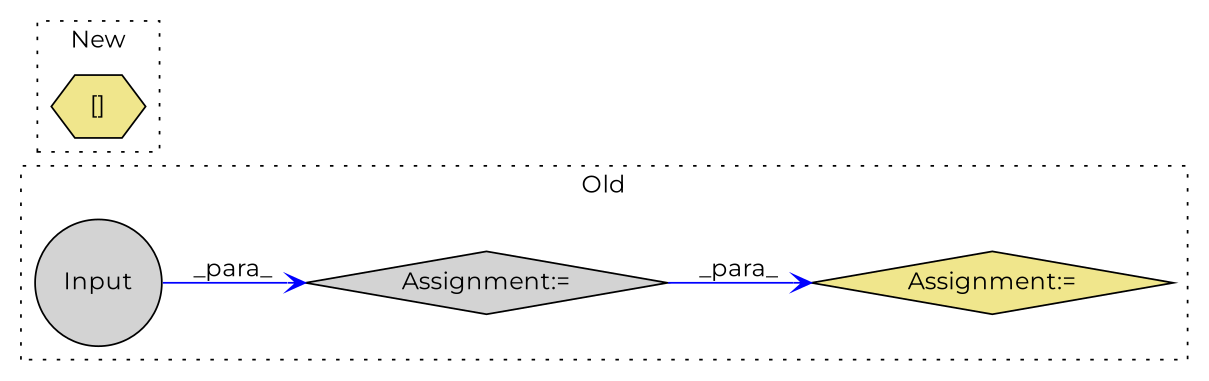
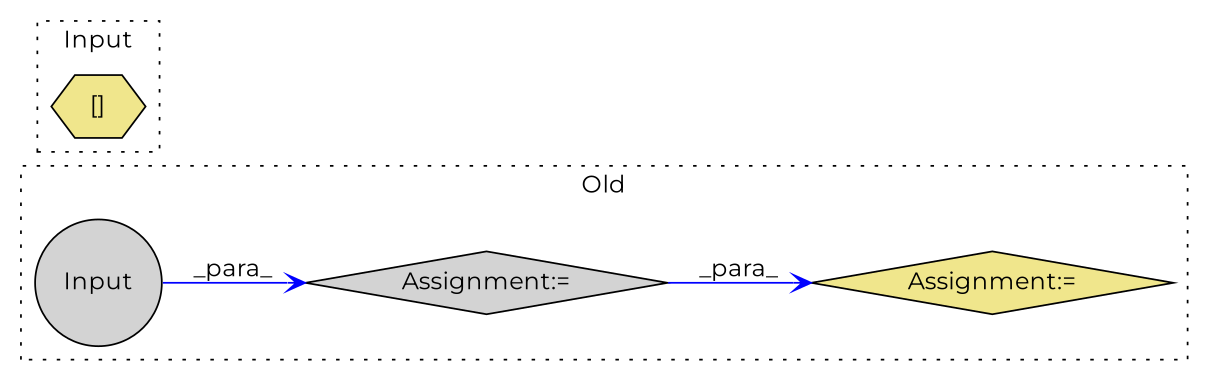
(98, 41) -> (98, 41)
